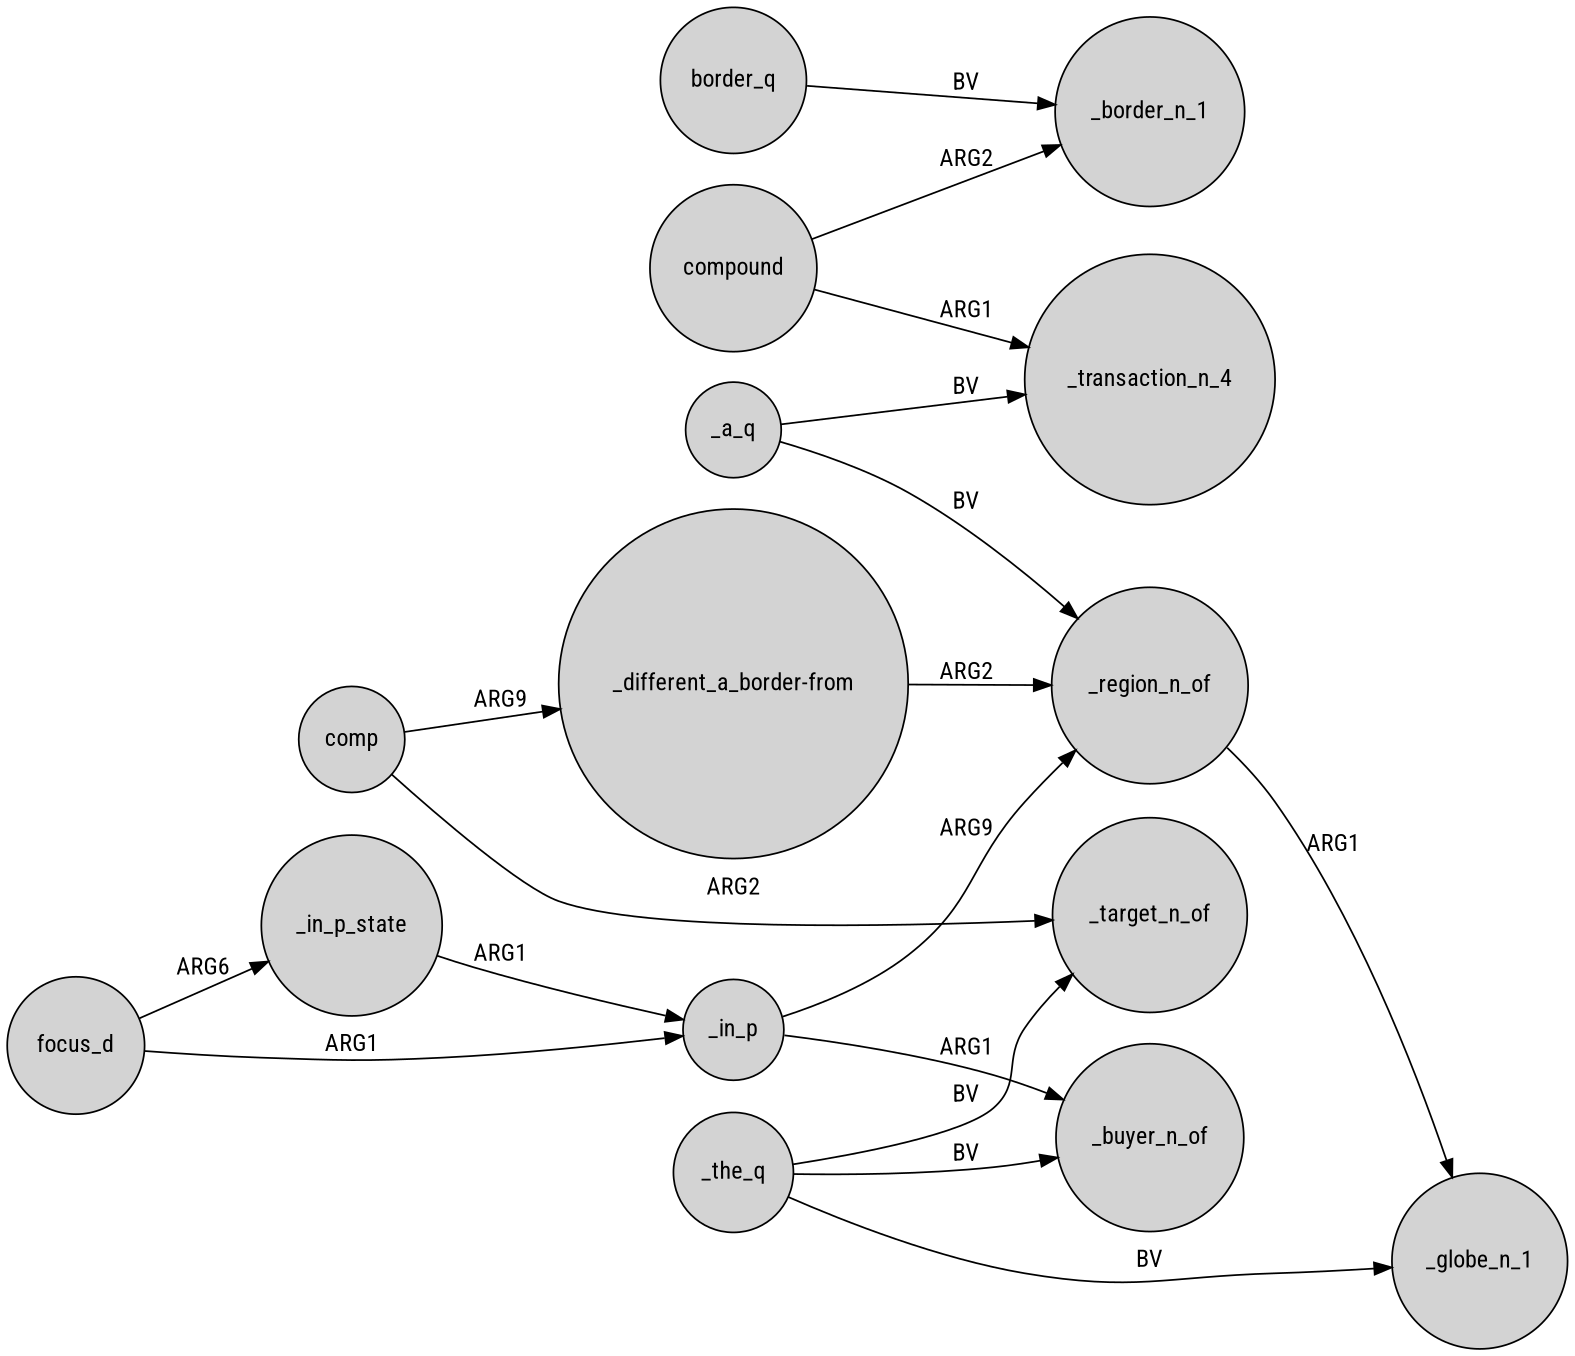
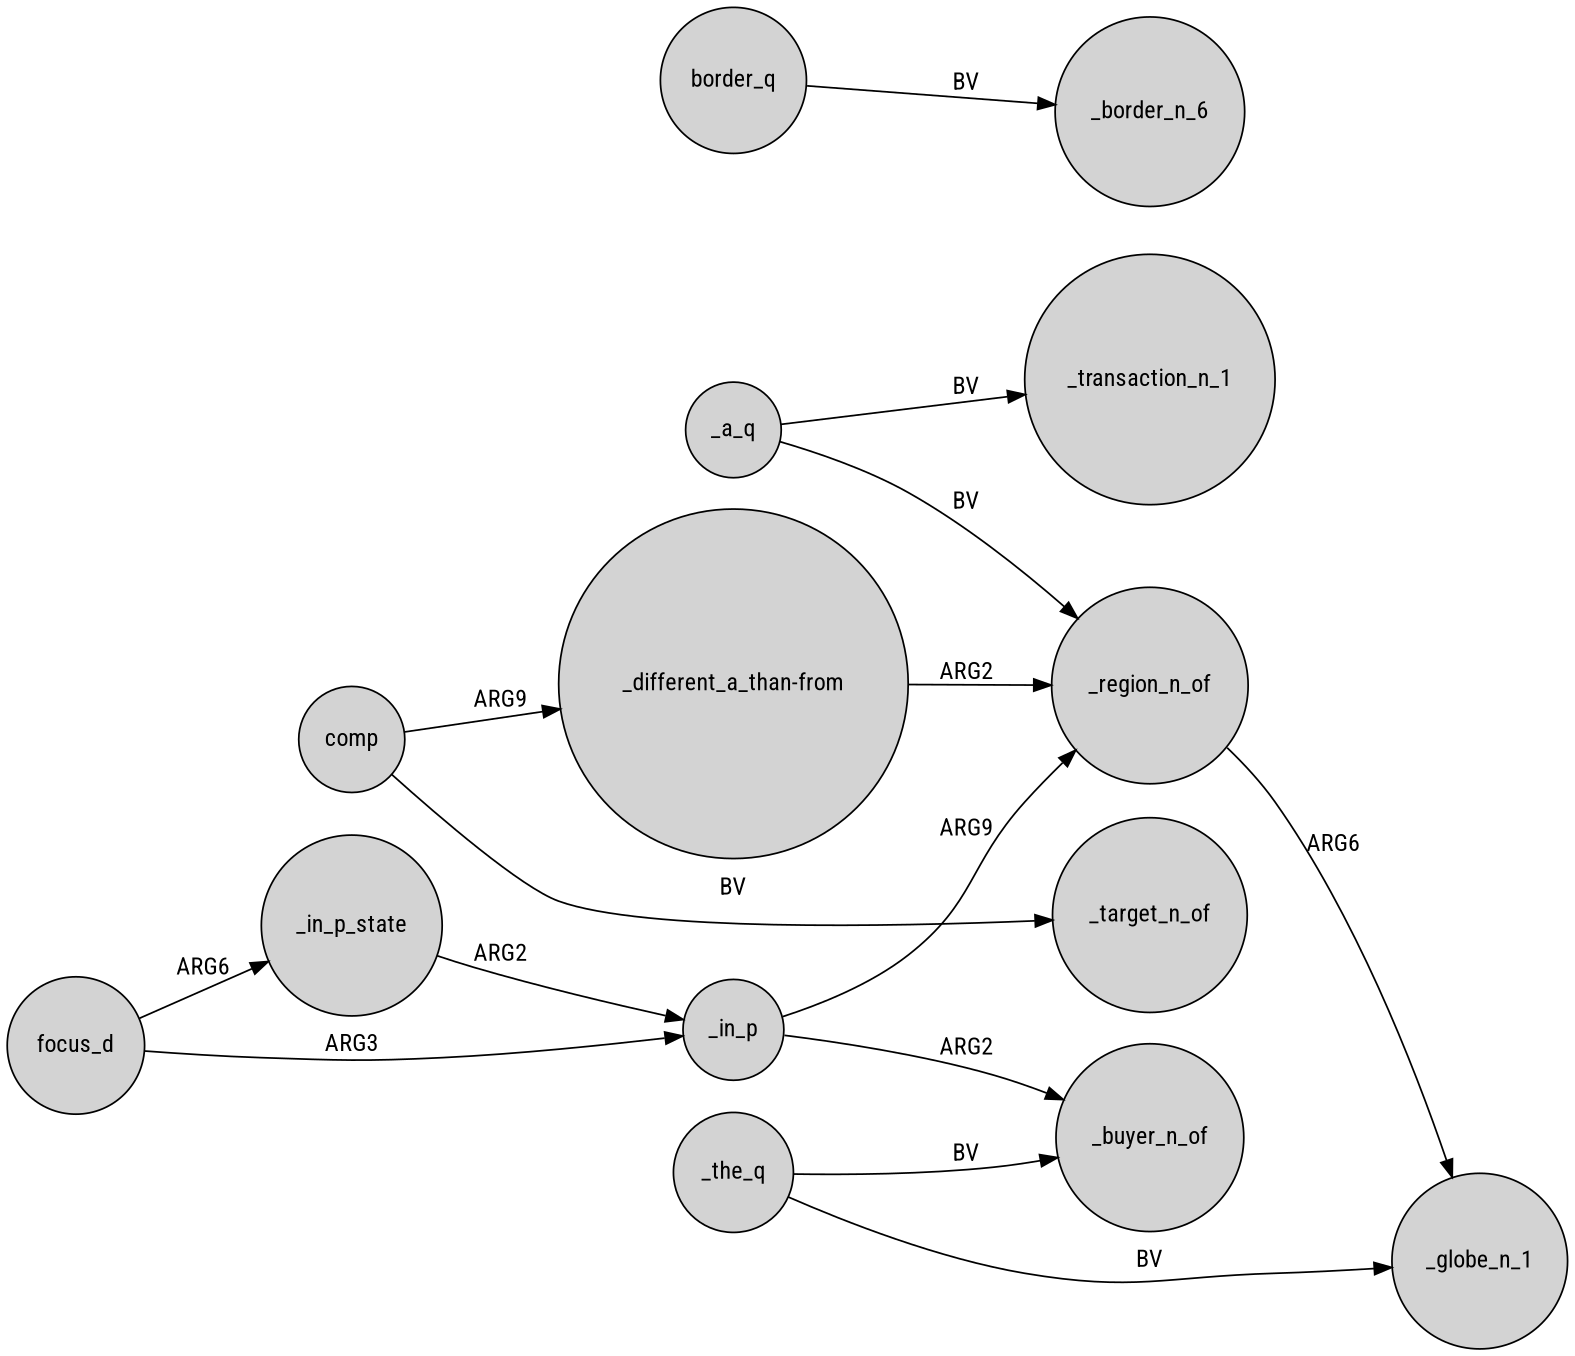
(1150, 112) -> (1150, 112)
(733, 268) -> none
(1150, 379) -> (1150, 379)
(733, 684) -> (733, 684)
(1333, 845) -> (1333, 845)
(733, 888) -> (733, 888)
(500, 954) -> (500, 954)
(352, 1045) -> (352, 1045)
(966, 1048) -> (966, 1048)
(964, 1124) -> none
